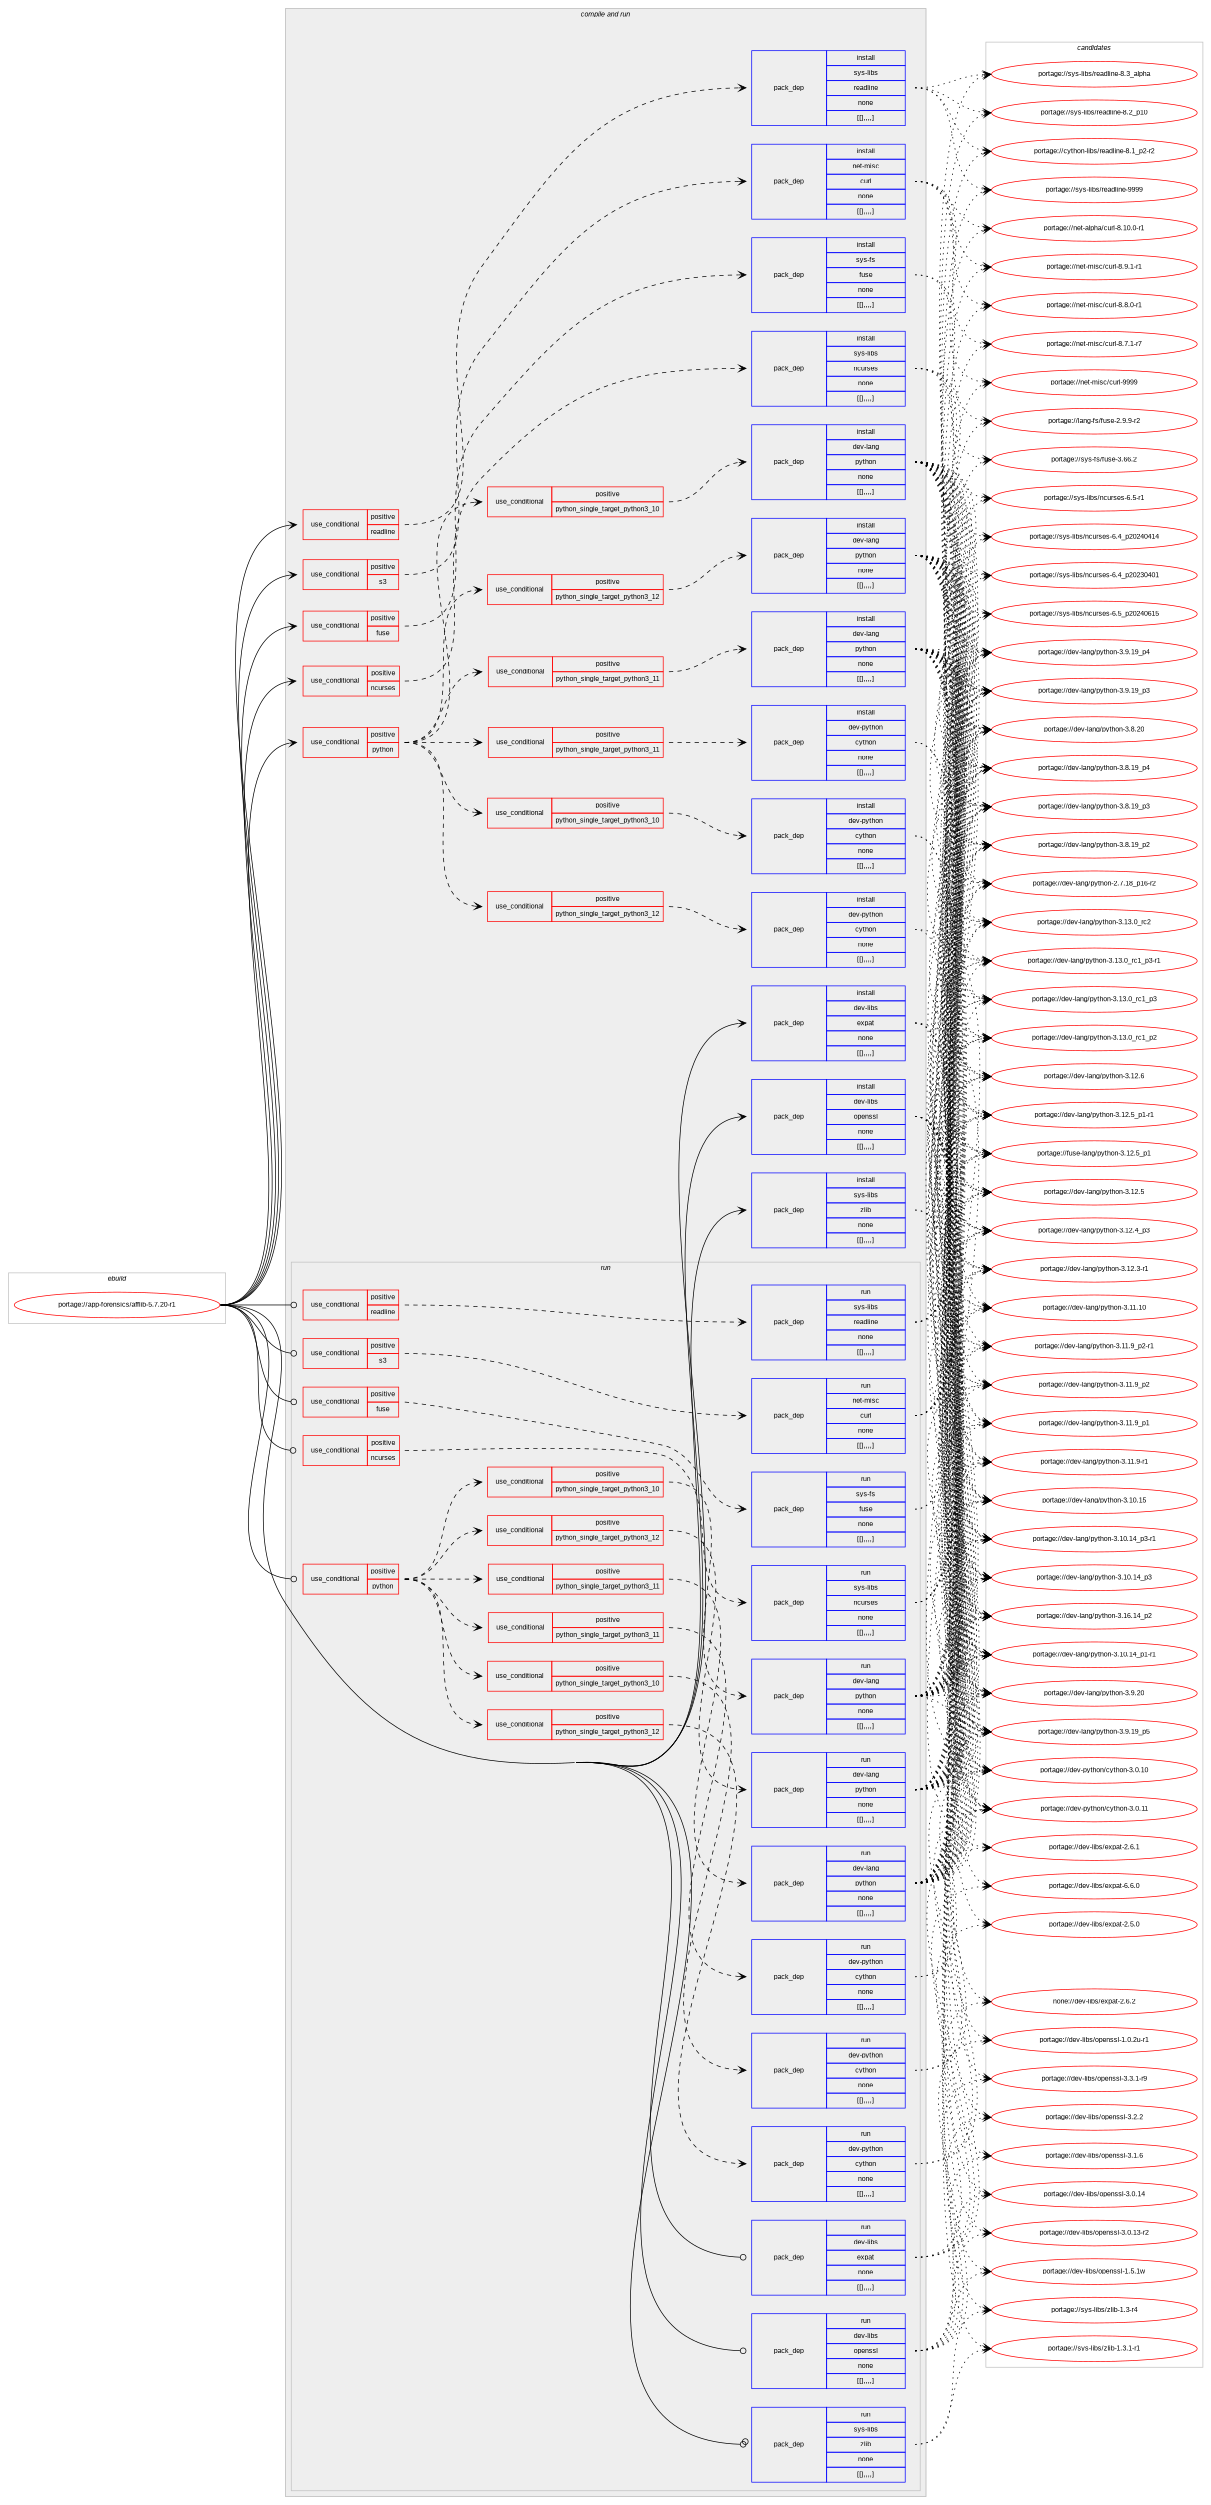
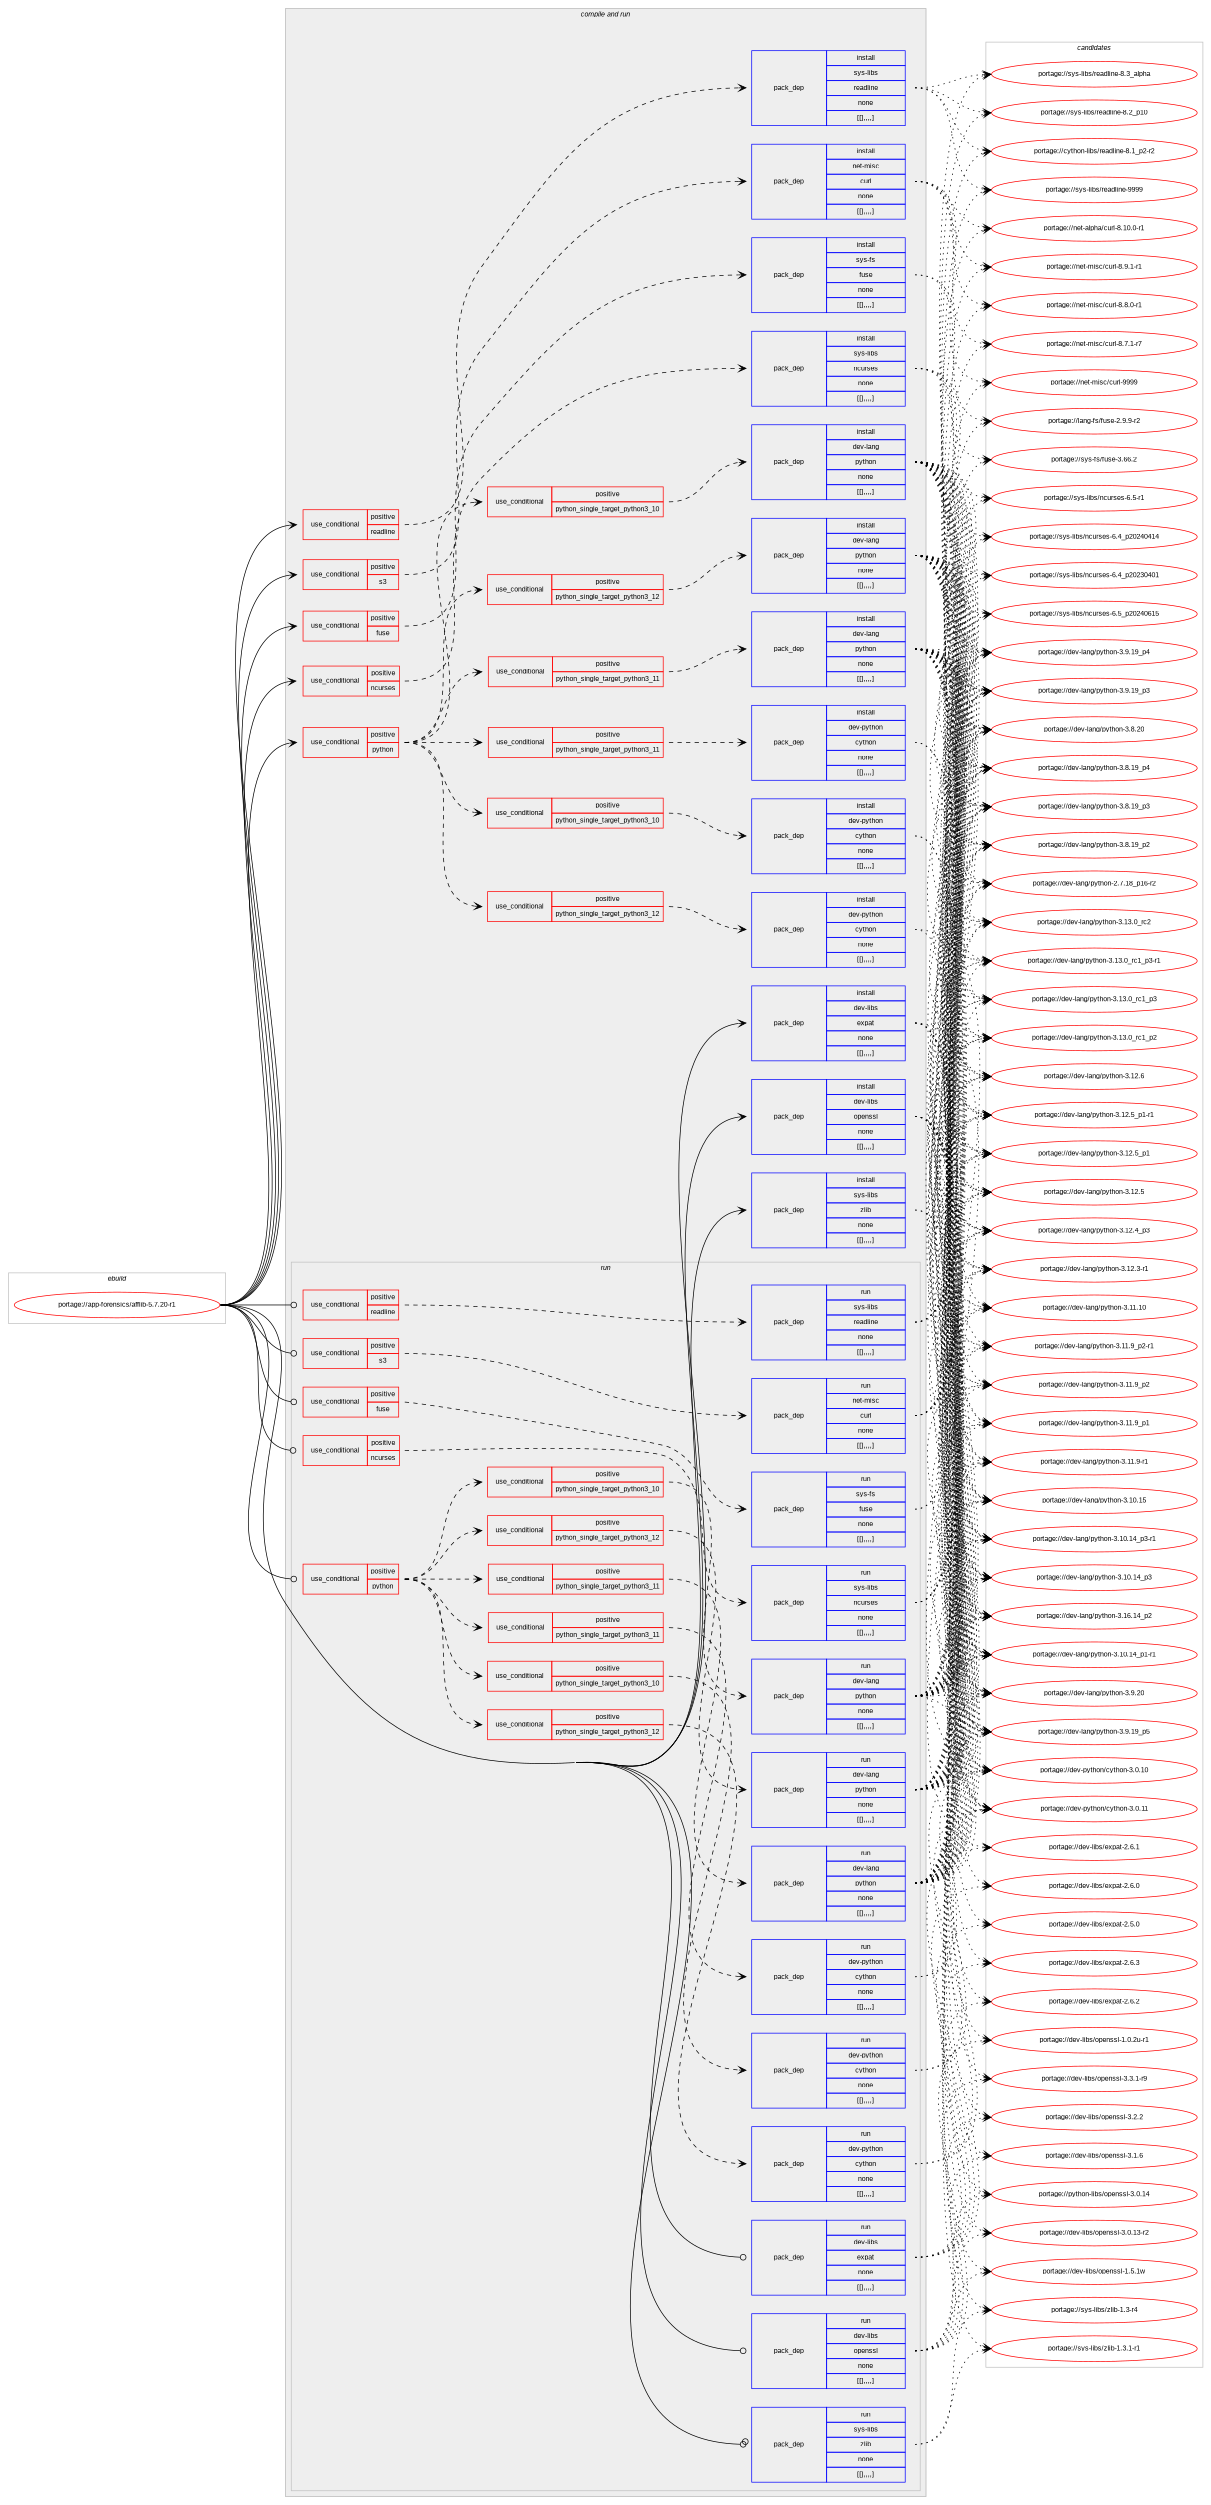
(1094, 1154) -> (1094, 1154)
(1094, 1886) -> (1094, 1886)
none -> (1094, 1963)
(1094, 2002) -> (1094, 2002)
(1094, 2194) -> (1094, 2194)
